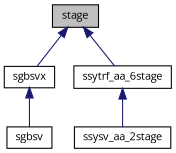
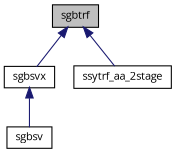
(75, 16) -> (75, 16)
(123, 77) -> (123, 77)
(123, 138) -> none
